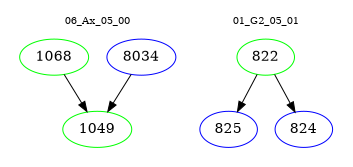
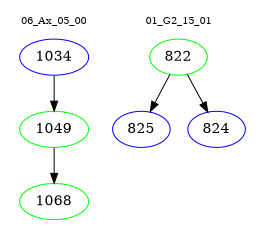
(266, 22) -> (179, 22)
(141, 57) -> (54, 57)
(73, 89) -> (54, 161)
